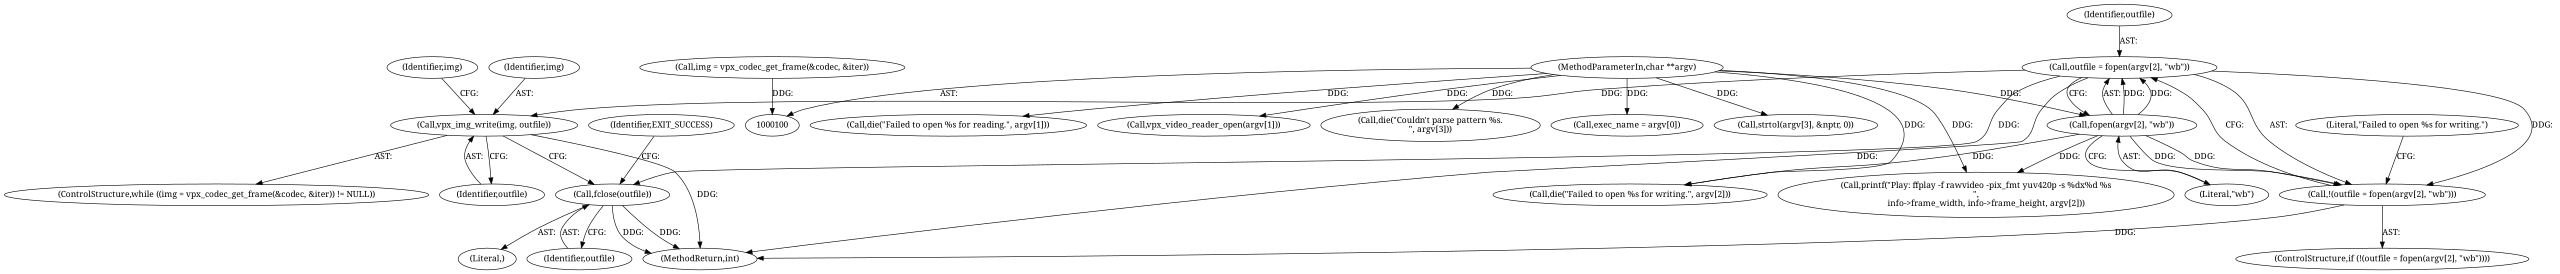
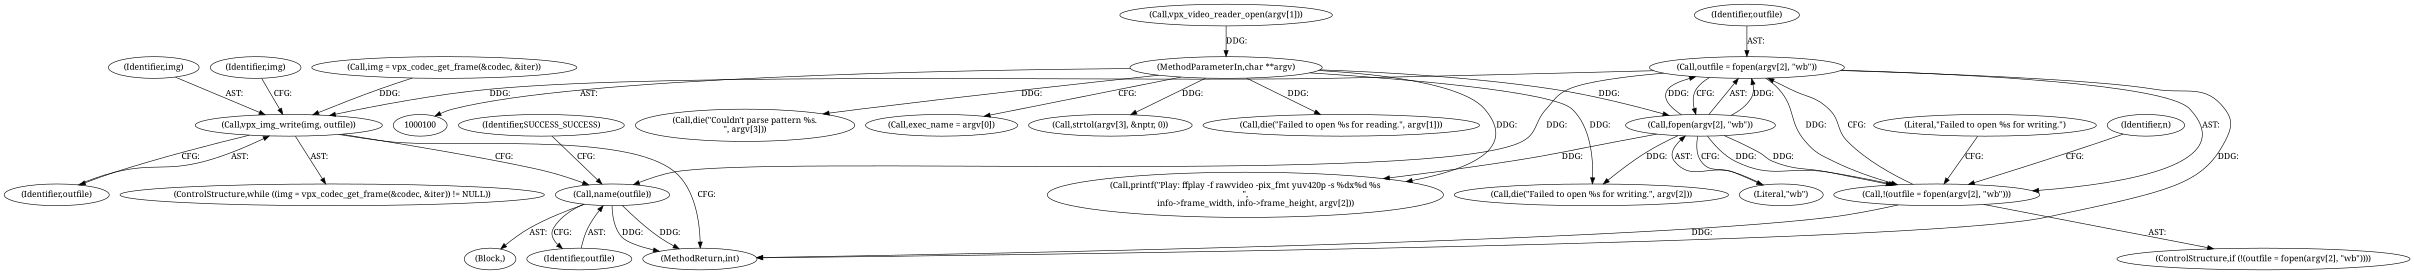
(772, 93) -> (365, 94)
(1413, 94) -> (1226, 38)
(1639, 94) -> (1128, 94)
(661, 125) -> (541, 125)
none -> (2146, 125)
(613, 195) -> (612, 195)
(709, 195) -> (708, 195)
(487, 259) -> (490, 259)
